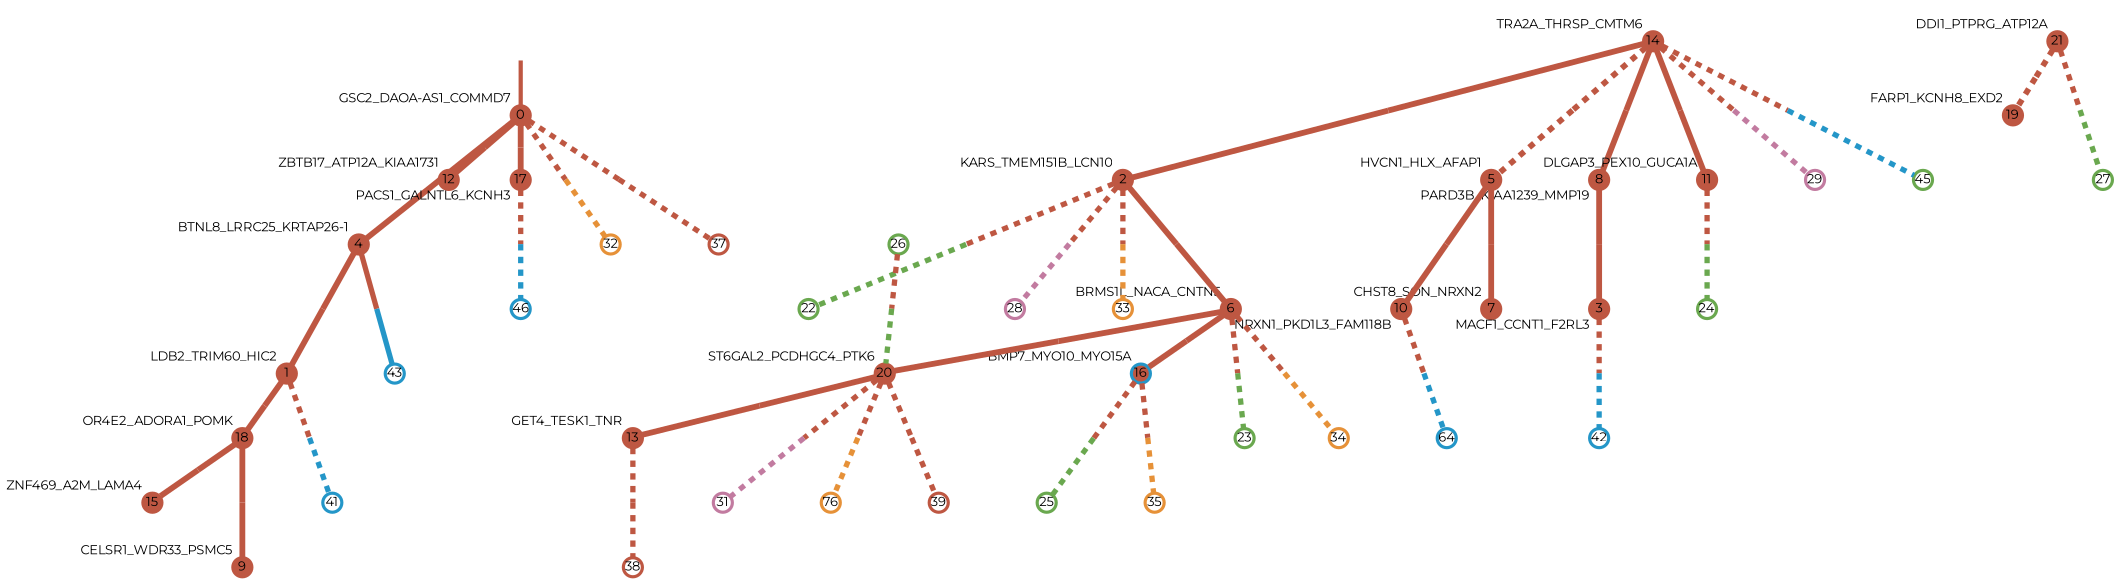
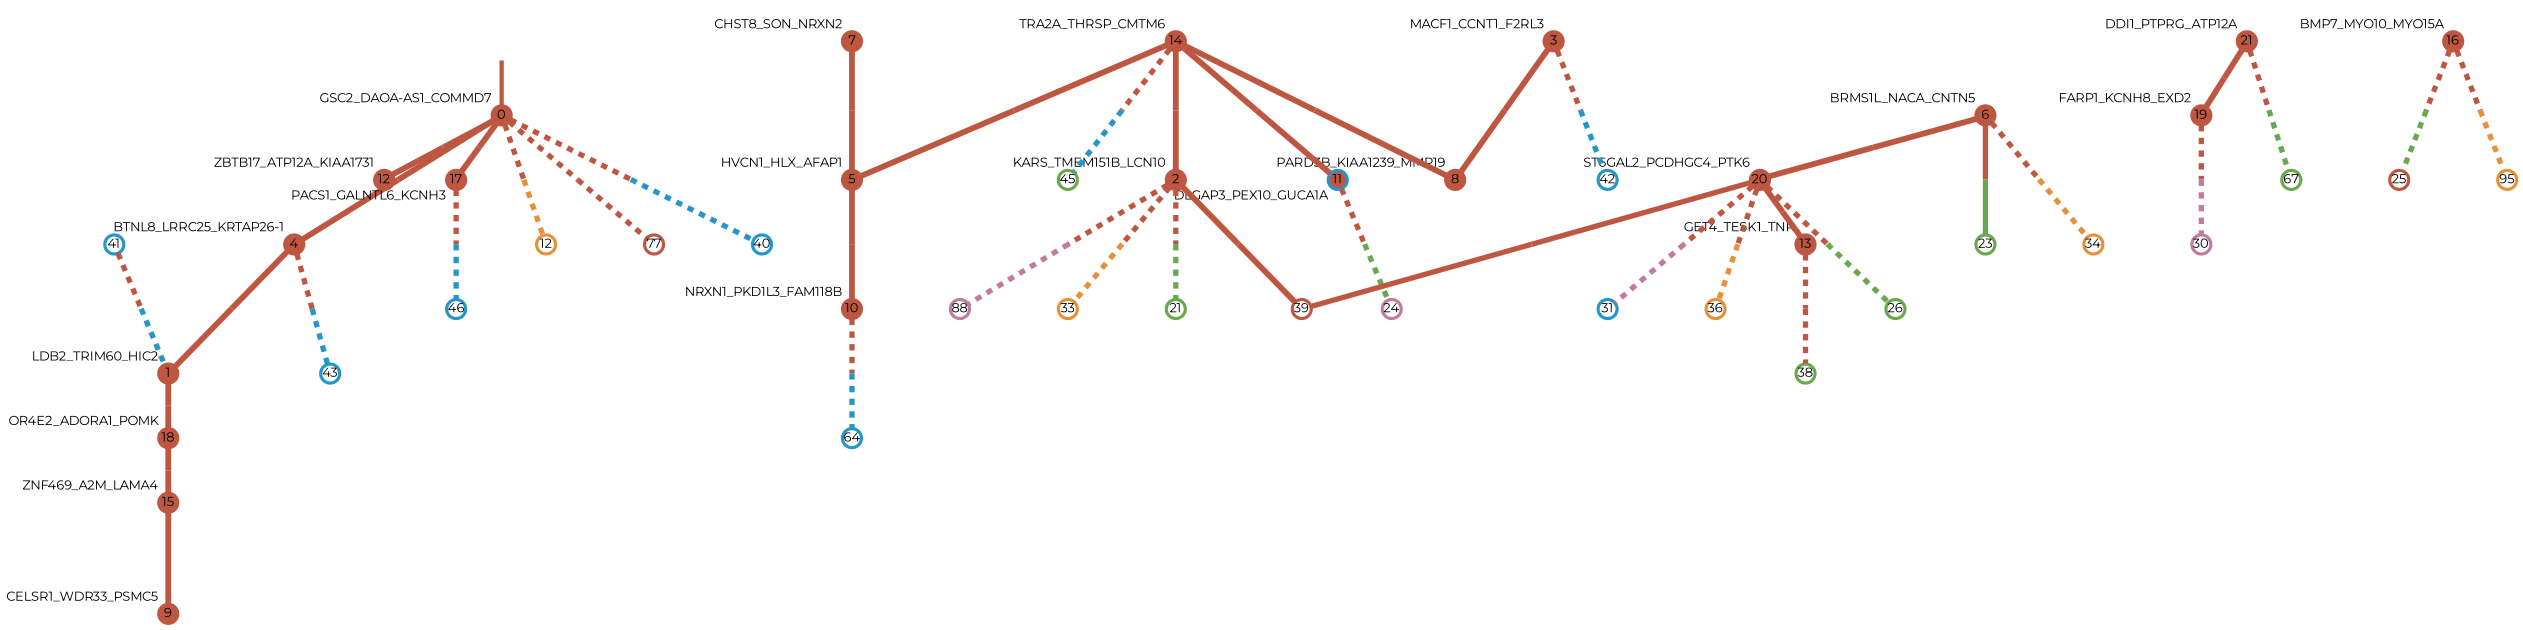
(2035, 78) -> (2224, 78)
(1572, 110) -> (1014, 111)
(1707, 180) -> (1338, 180)
(1815, 180) -> none
(2103, 180) -> (2291, 180)
(611, 244) -> (546, 244)
(719, 244) -> (654, 244)
none -> (762, 244)
(1177, 244) -> (1239, 244)
(1491, 244) -> (852, 110)
(1599, 244) -> (1505, 110)
none -> (2201, 244)
(377, 309) -> (312, 309)
(809, 309) -> (1176, 309)
(892, 309) -> (1828, 244)
(1015, 309) -> (960, 309)
(1707, 309) -> (1392, 309)
(1186, 341) -> none
(1238, 373) -> (1985, 180)
(1141, 374) -> (2453, 41)
(310, 438) -> (141, 309)
(912, 438) -> (1531, 244)
(242, 503) -> (168, 558)
(723, 503) -> (1608, 309)
(831, 503) -> (1716, 309)
(1047, 503) -> (2399, 180)
(1155, 503) -> (2507, 180)
(633, 567) -> (1806, 374)
